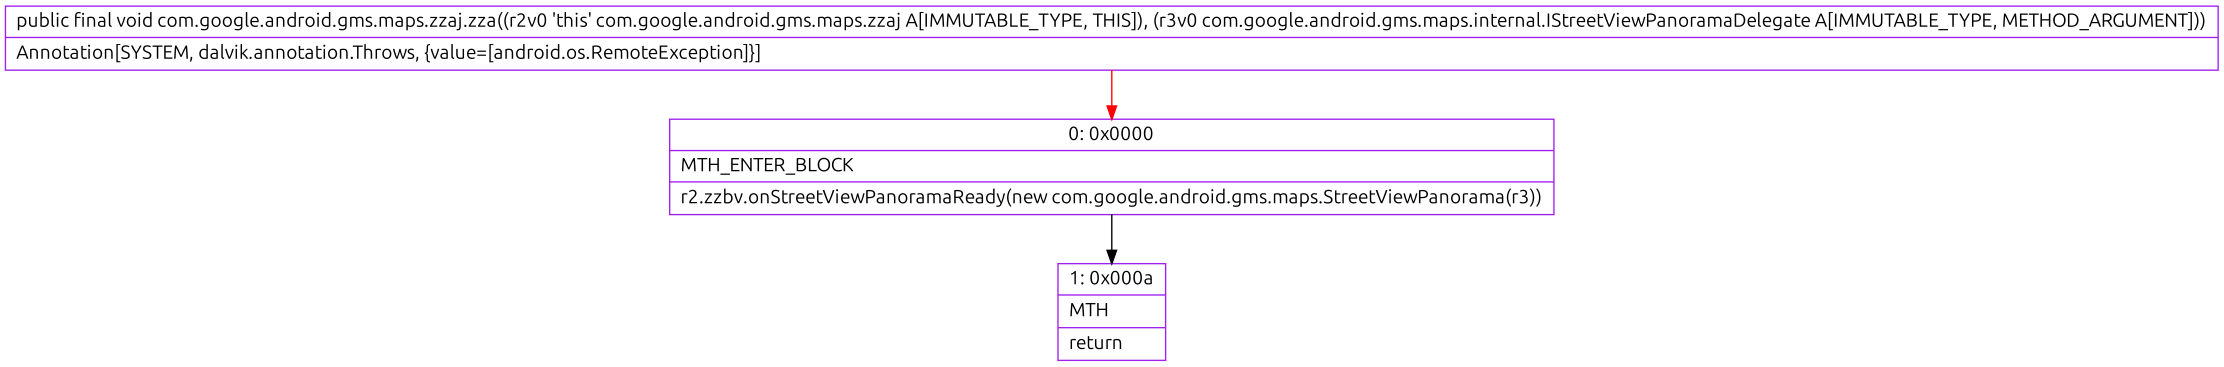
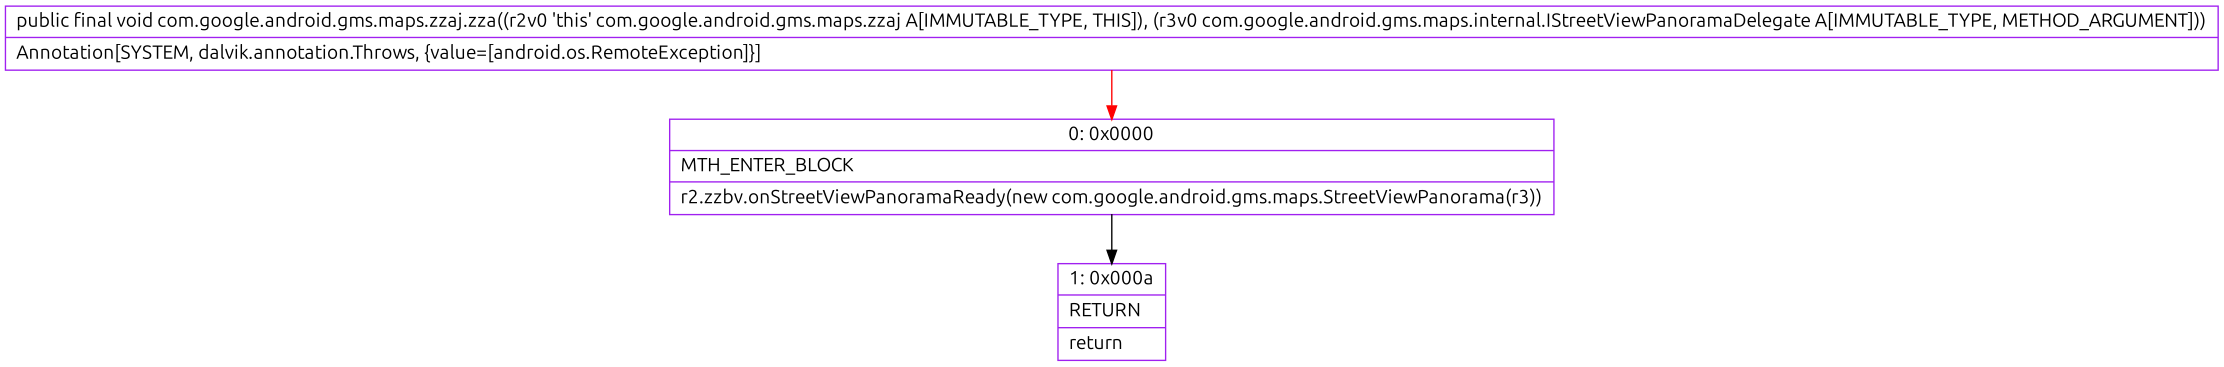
(1089, 311) -> (1105, 311)
